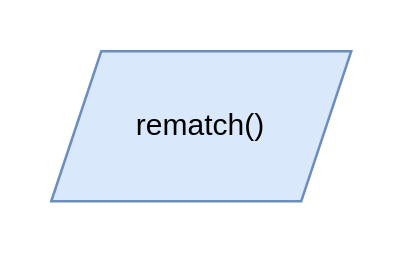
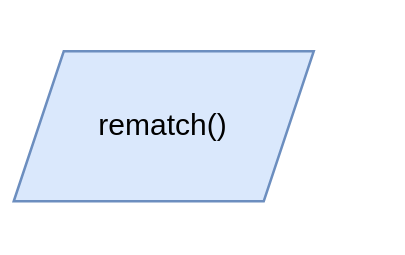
(201, 126) -> (164, 126)
